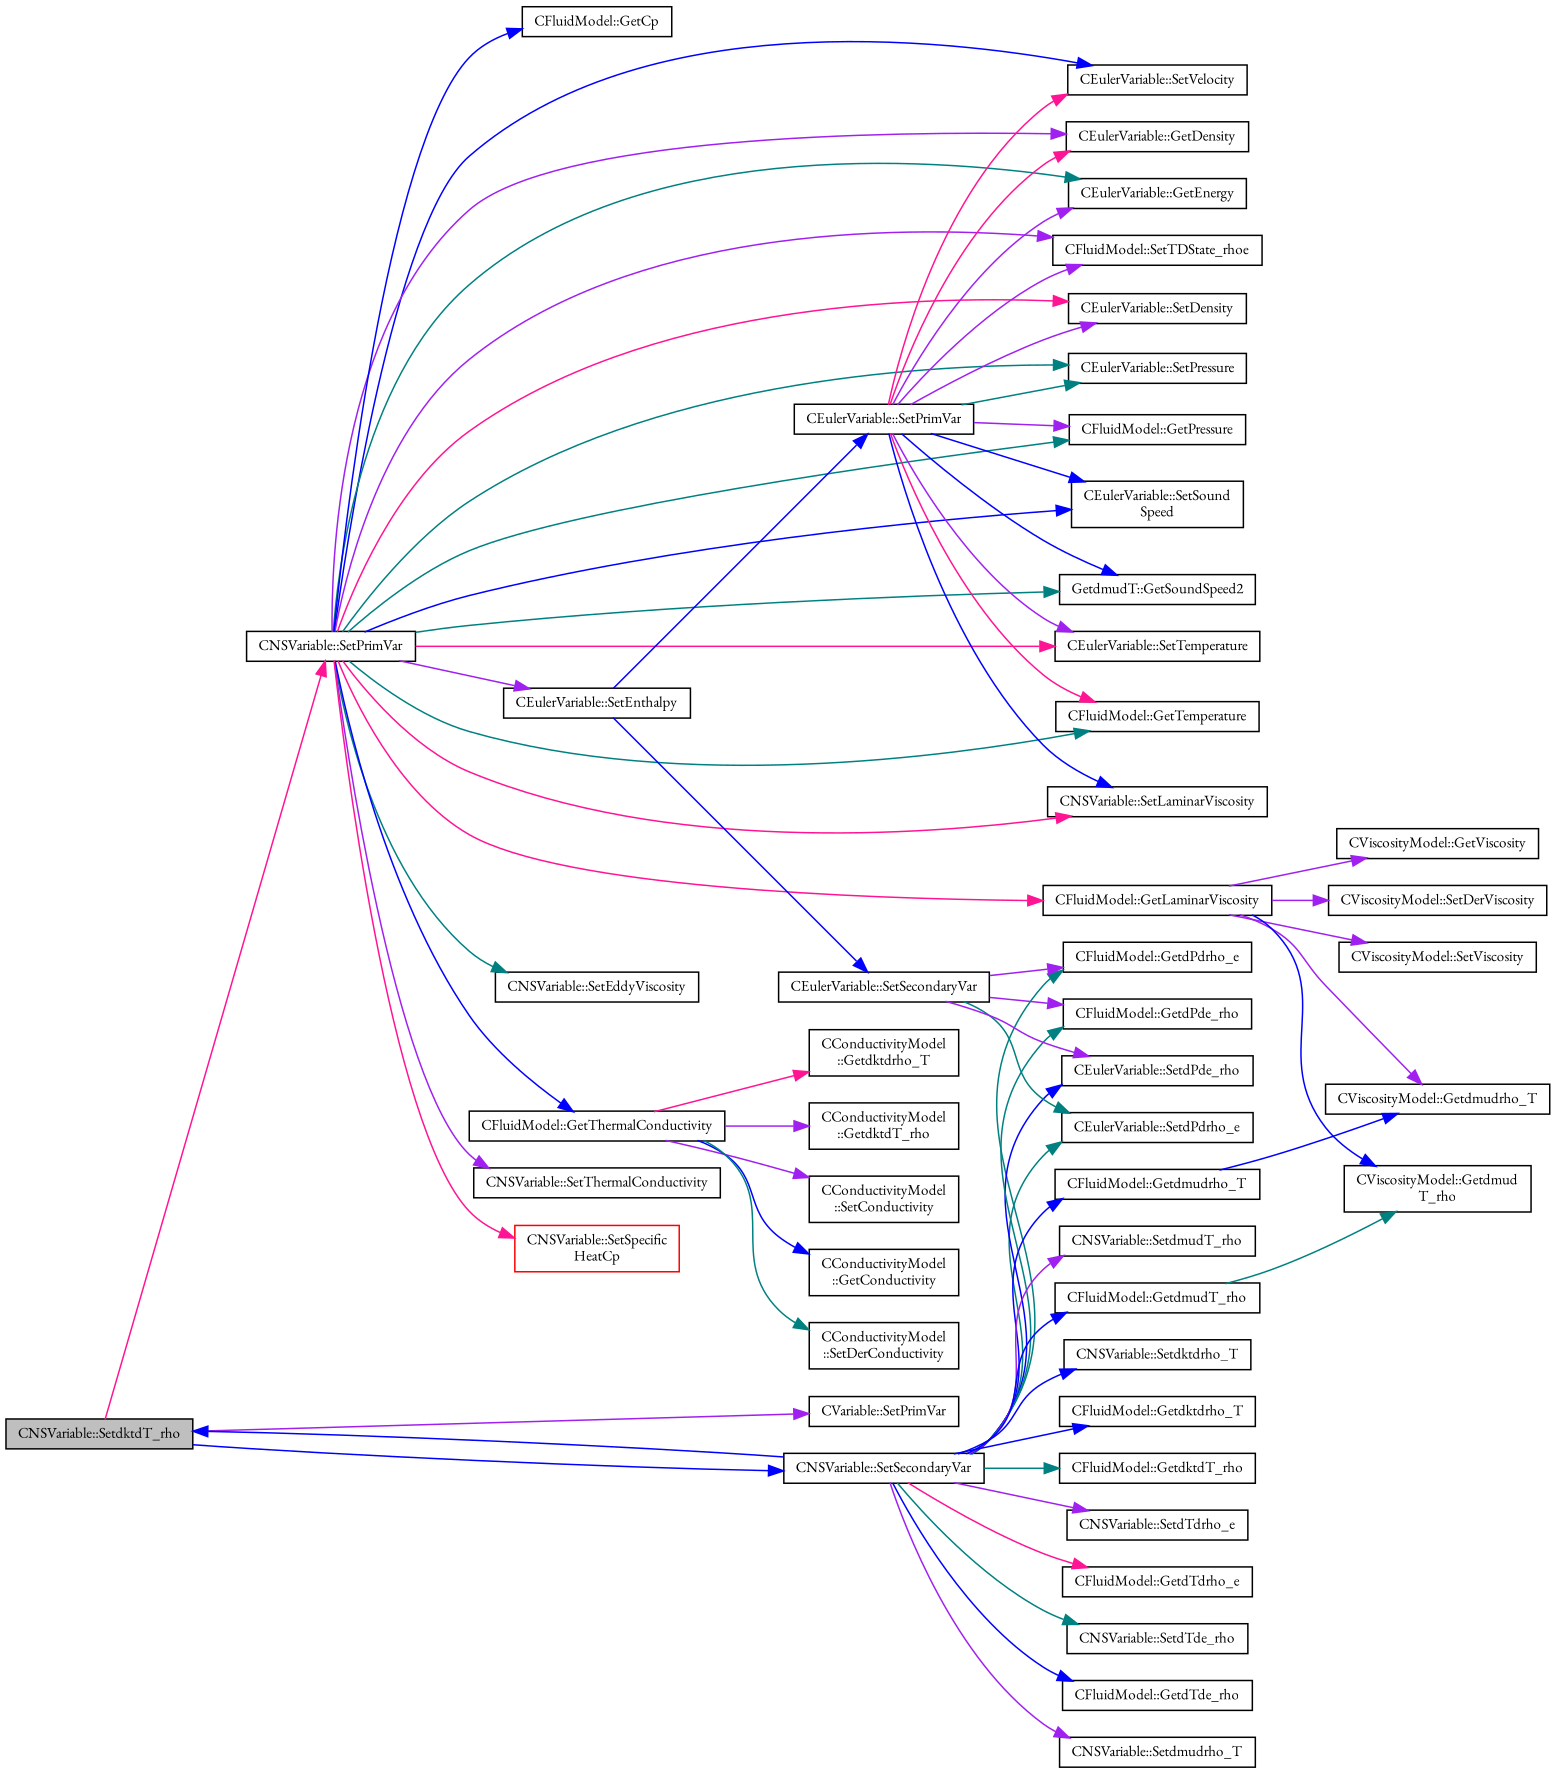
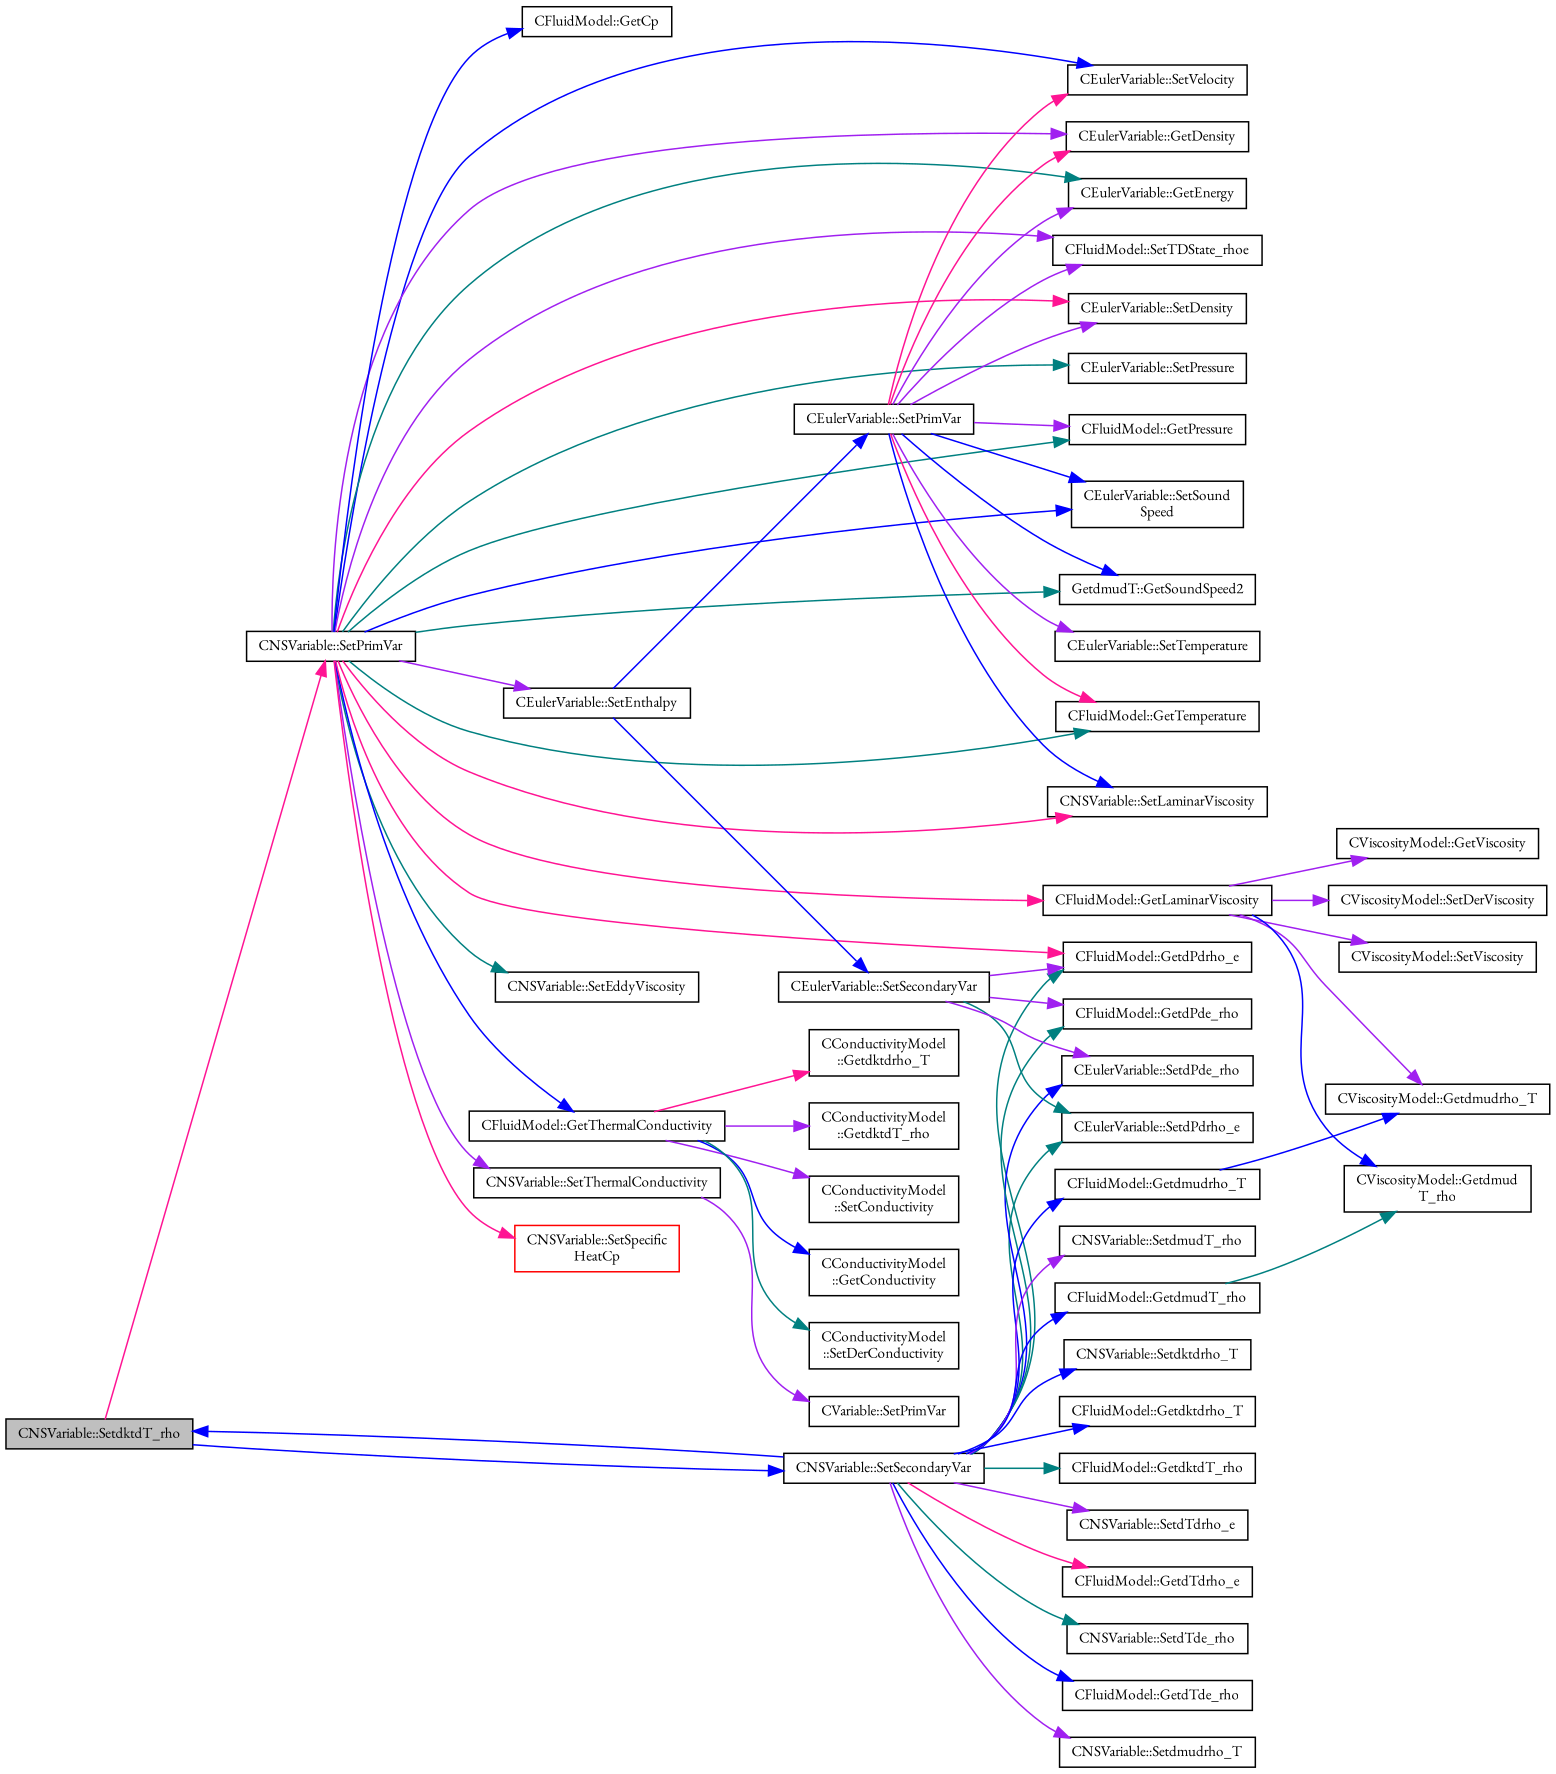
(1013, 395) -> none
(728, 646) -> (620, 923)
(493, 1423) -> (752, 1294)
